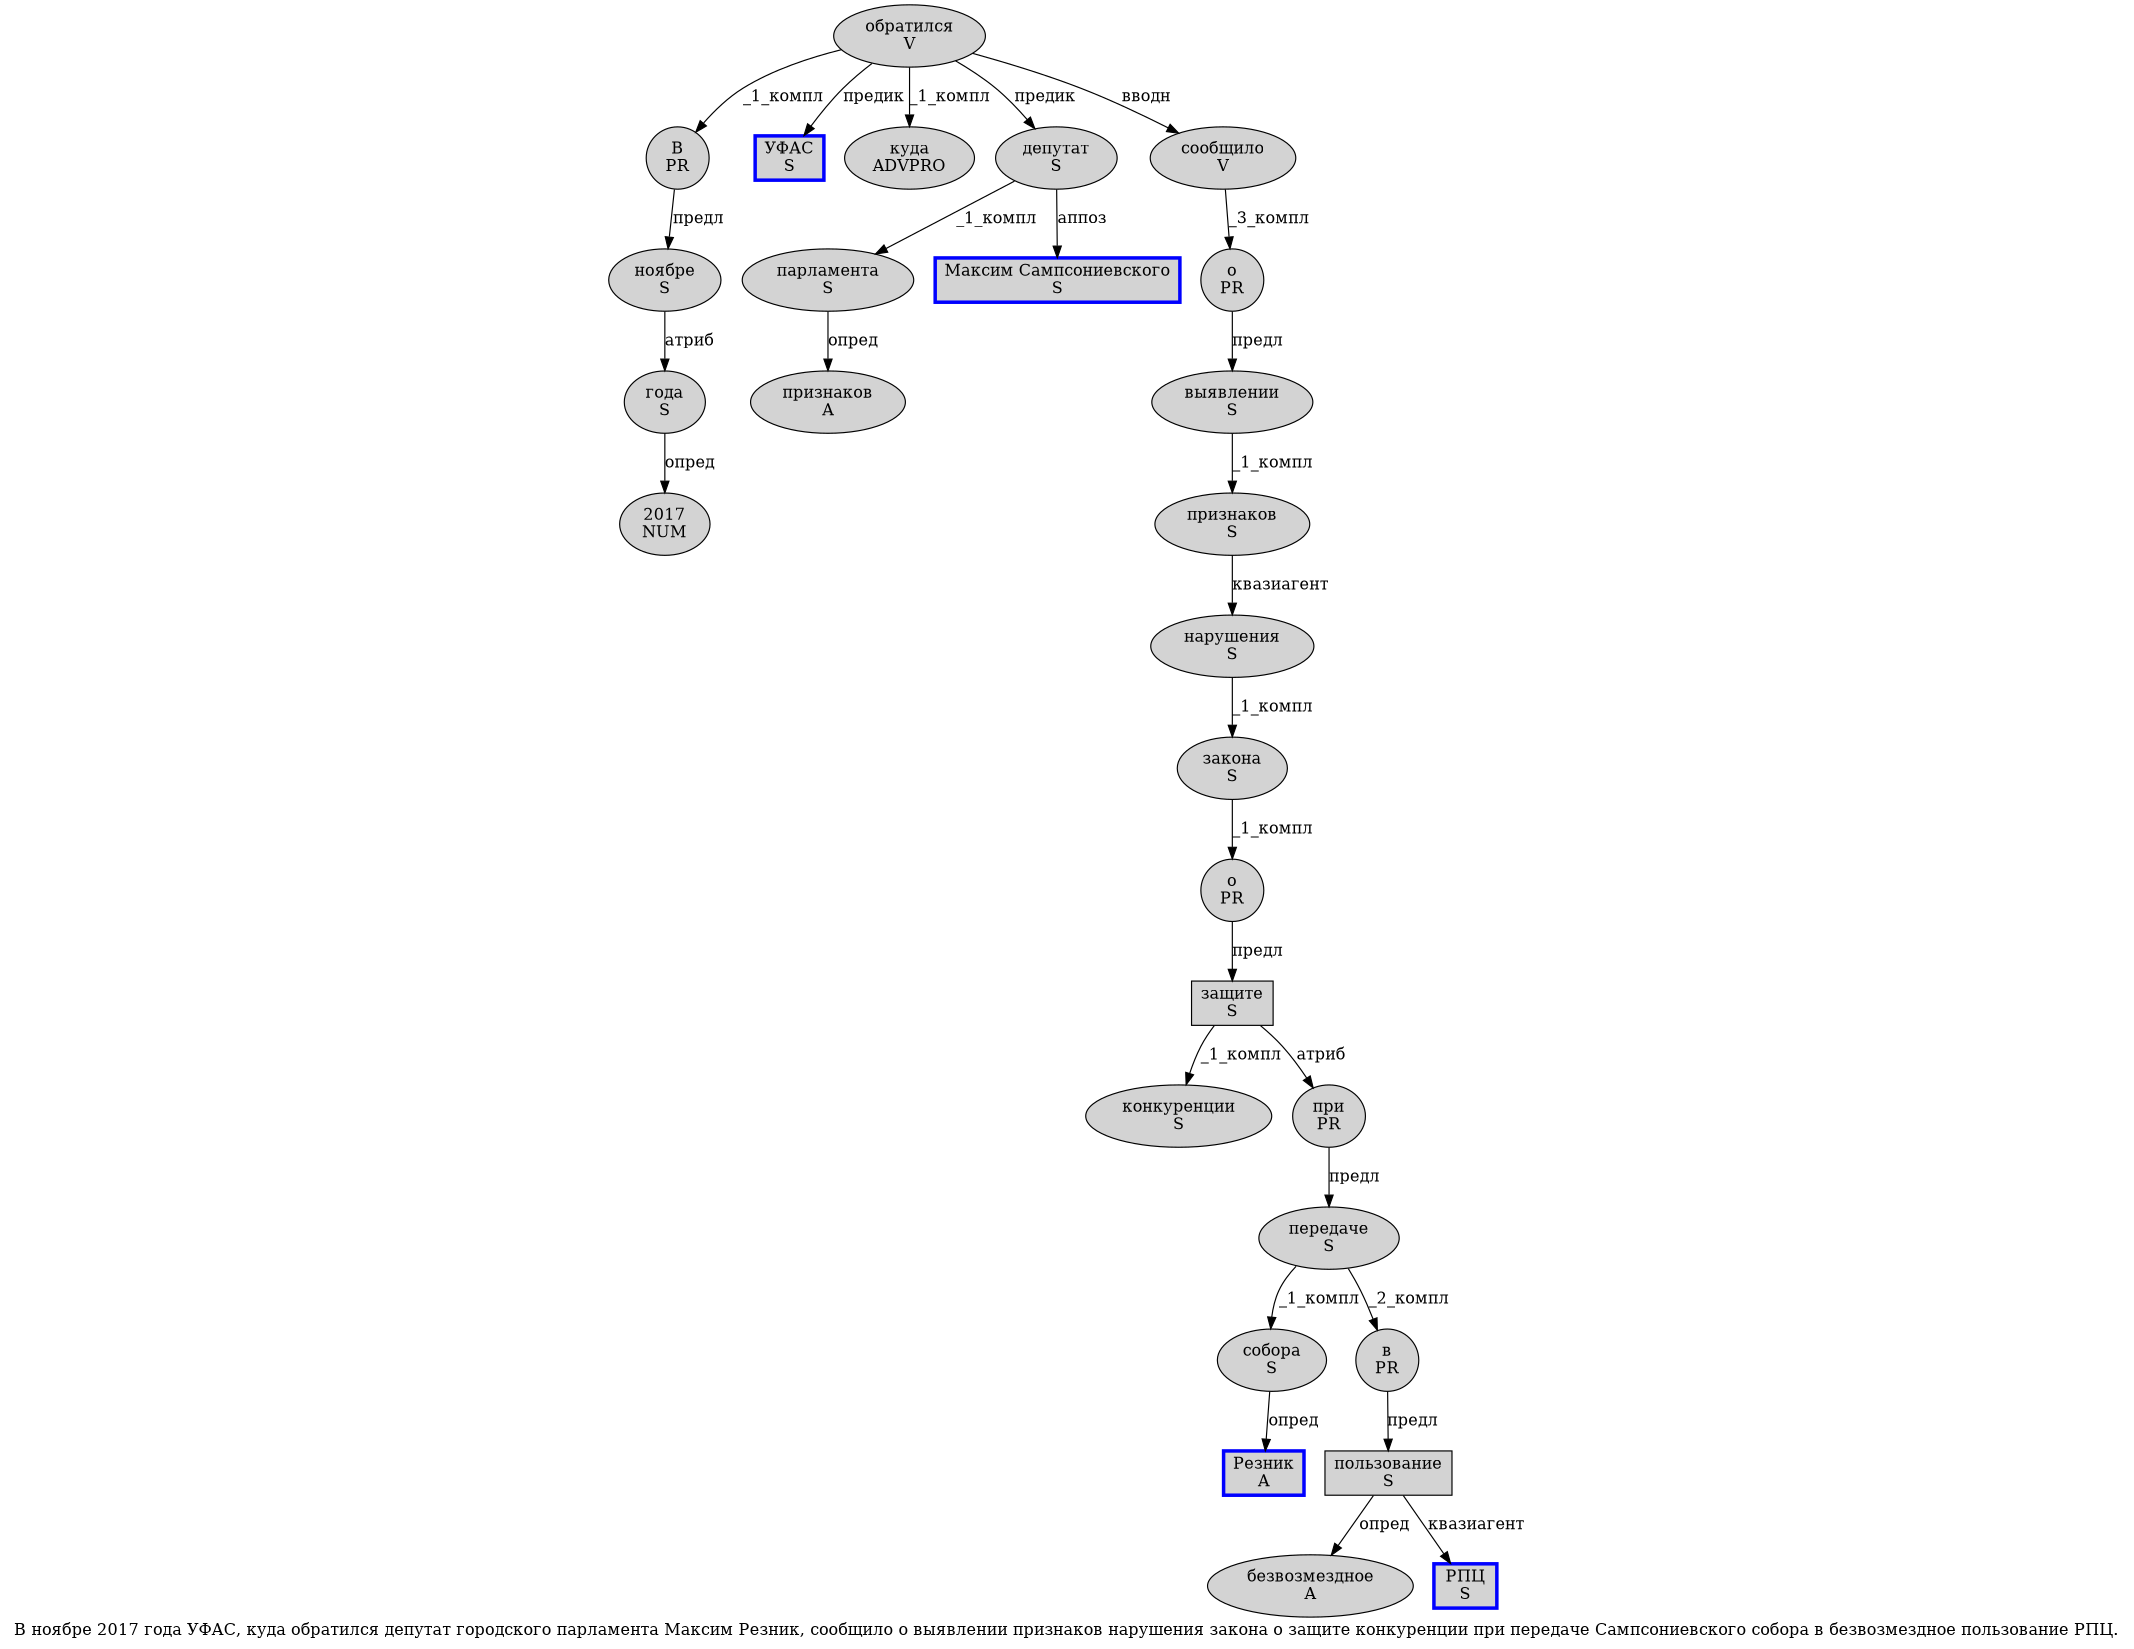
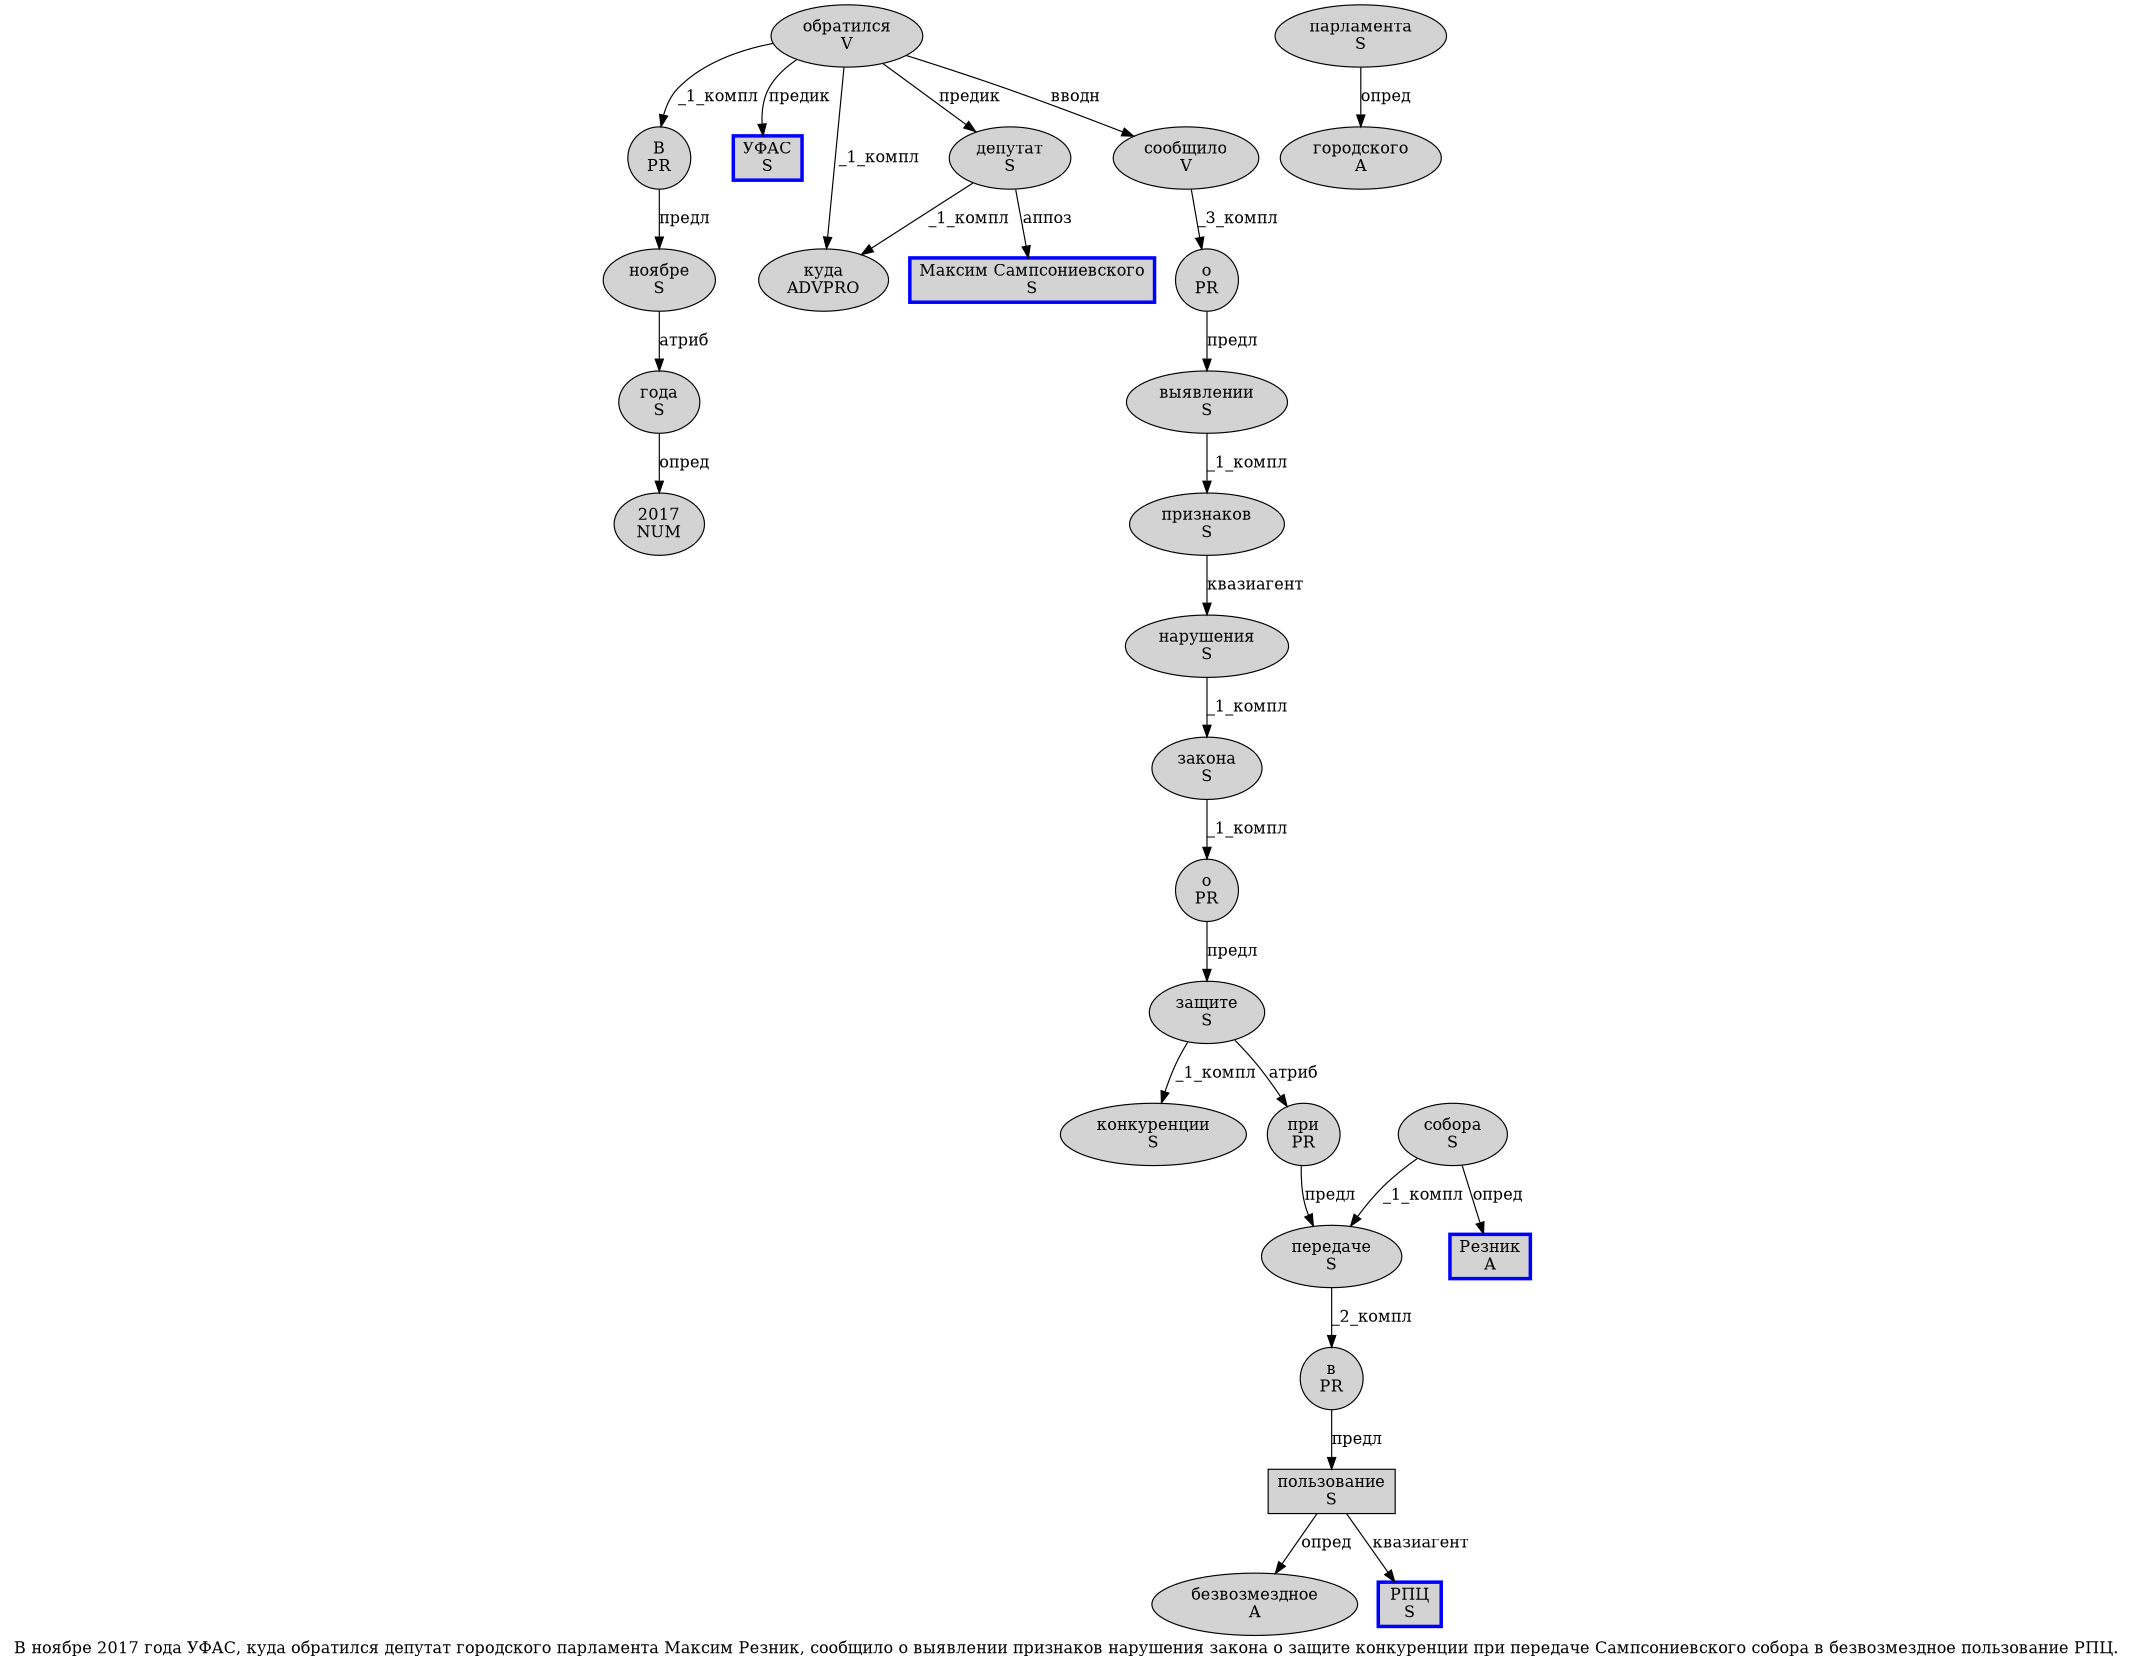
(950, 215) -> (922, 216)
(828, 402) -> (1361, 158)
(1232, 1003) -> (1207, 1012)
(1279, 1290) -> (1385, 1185)
